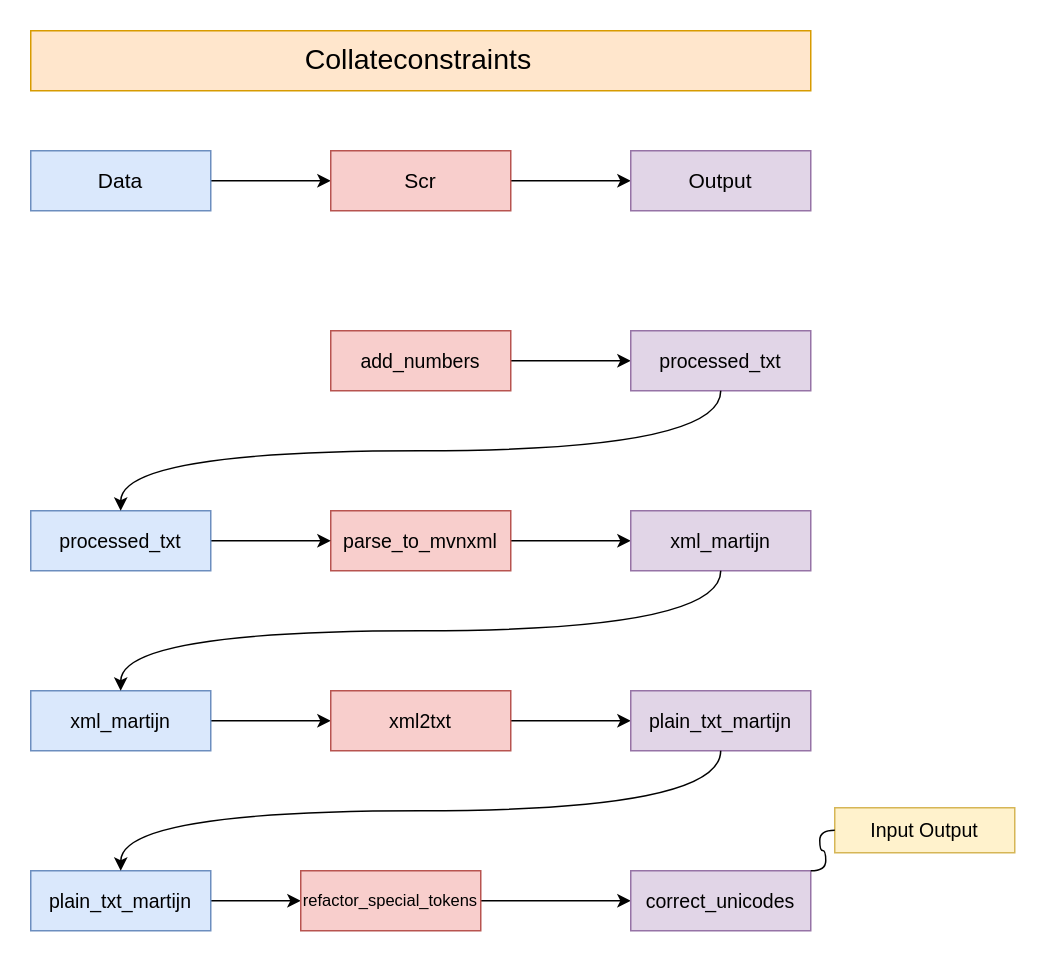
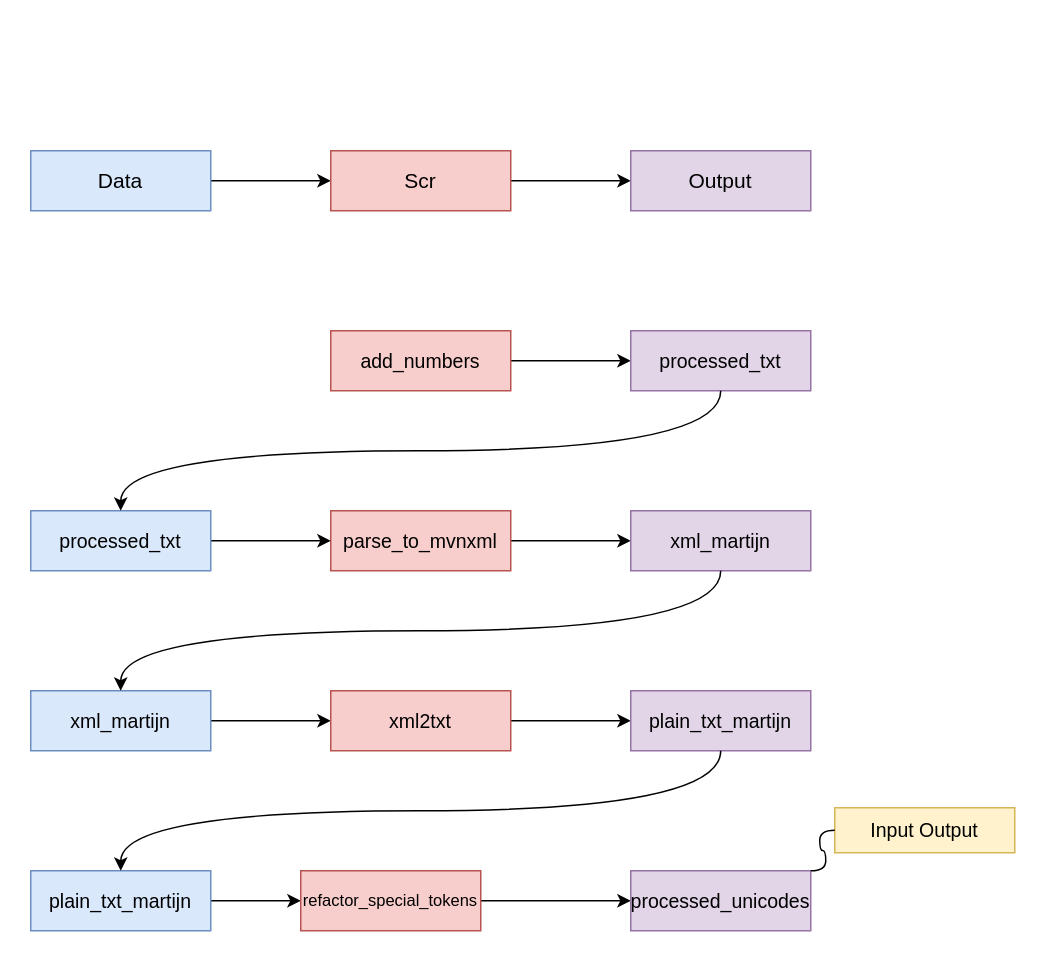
(421, 61) -> none
(721, 901) -> (721, 901)
